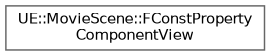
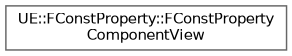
(135, 28) -> (146, 28)
